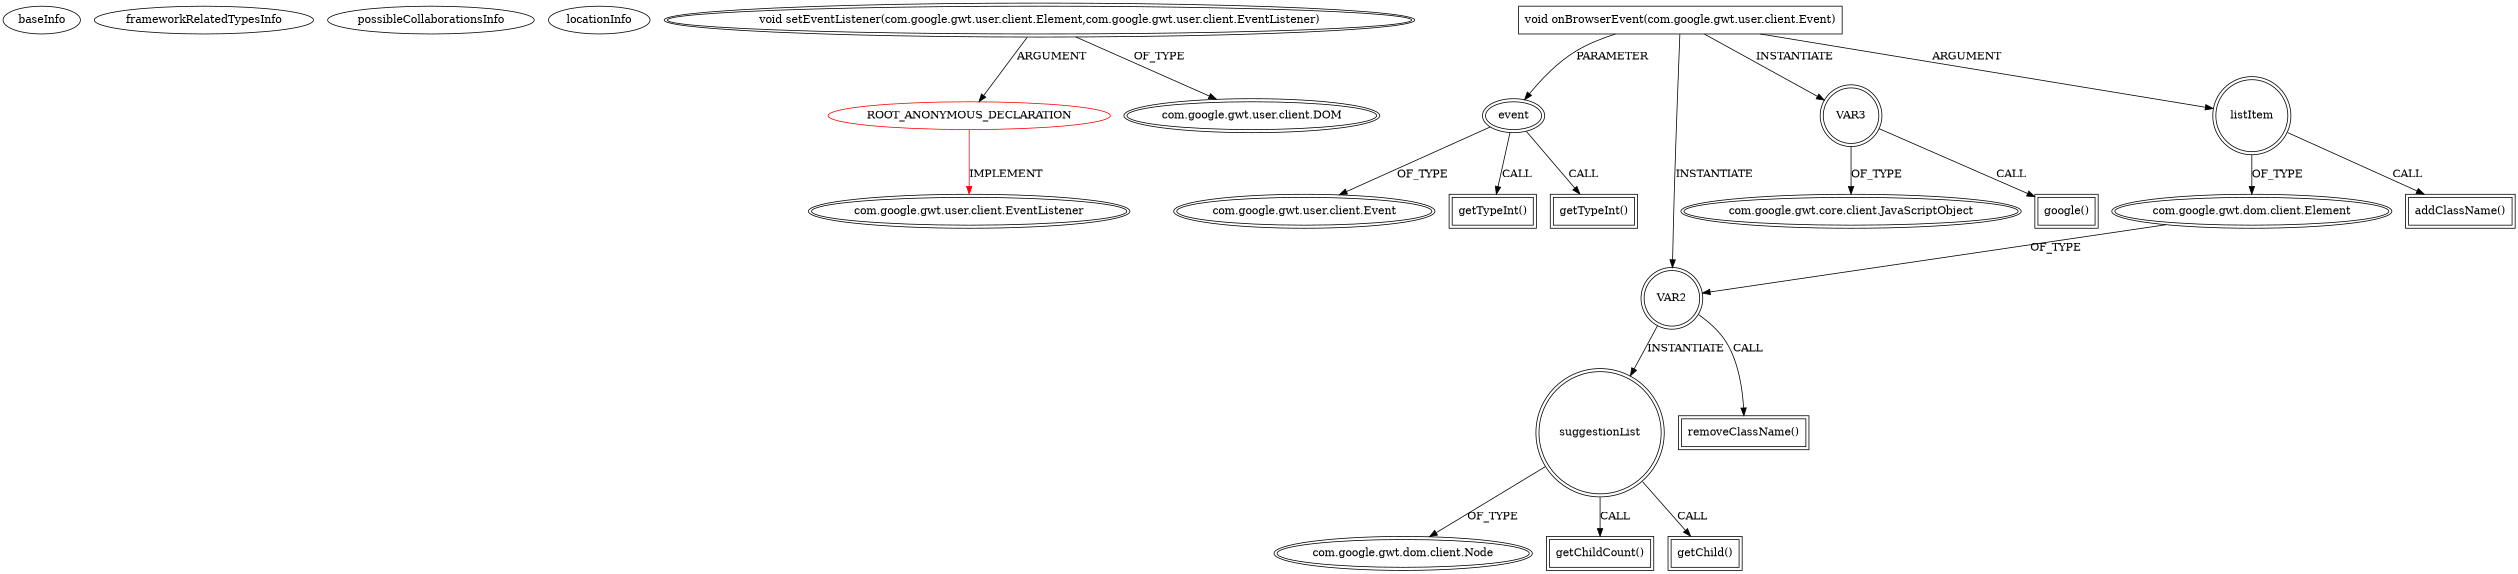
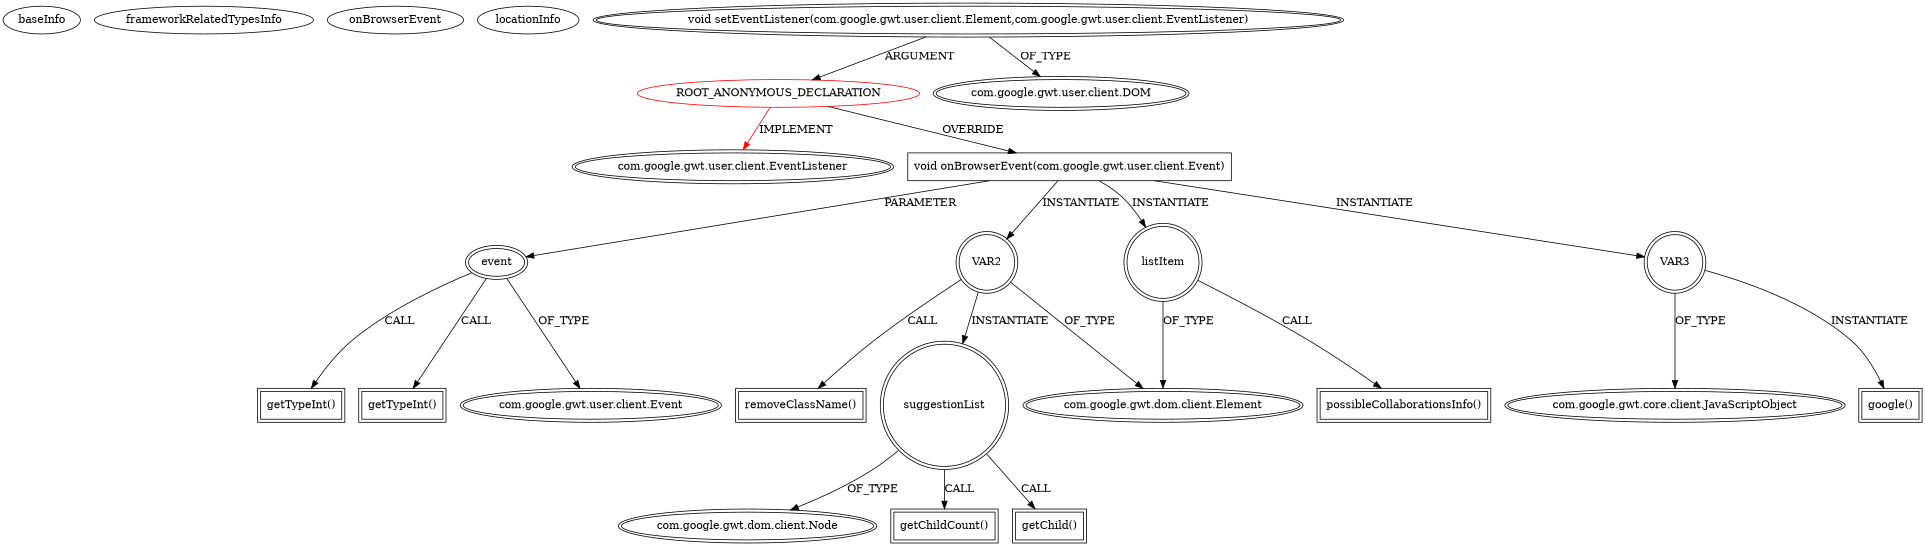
(431, 20) -> (395, 20)
(1967, 57) -> (1171, 203)
none -> (918, 129)
(2011, 175) -> (1870, 321)
(2460, 211) -> (1404, 405)
(1938, 258) -> (1074, 333)
